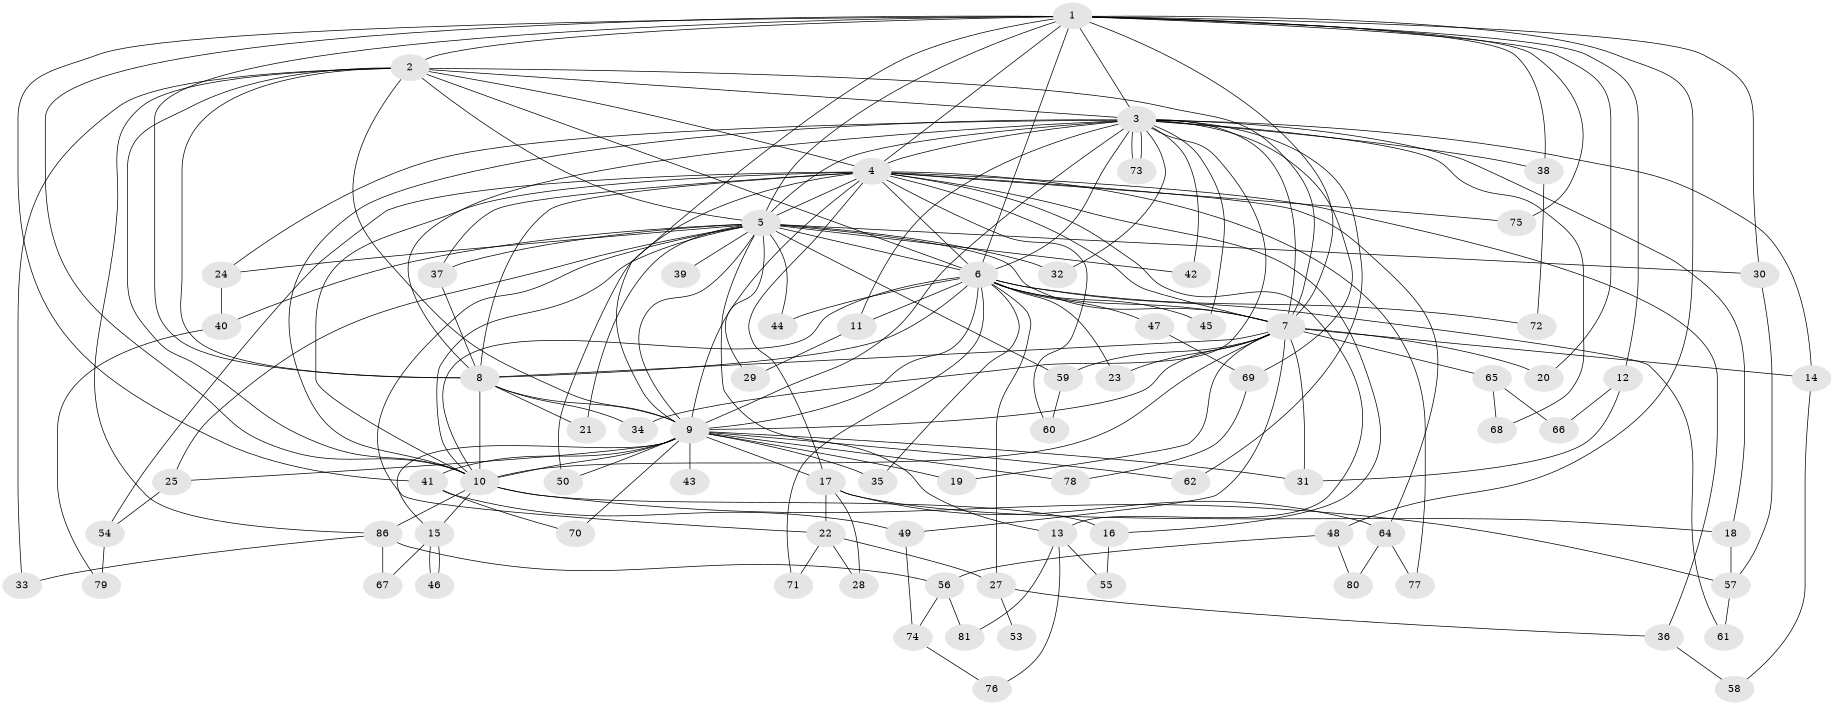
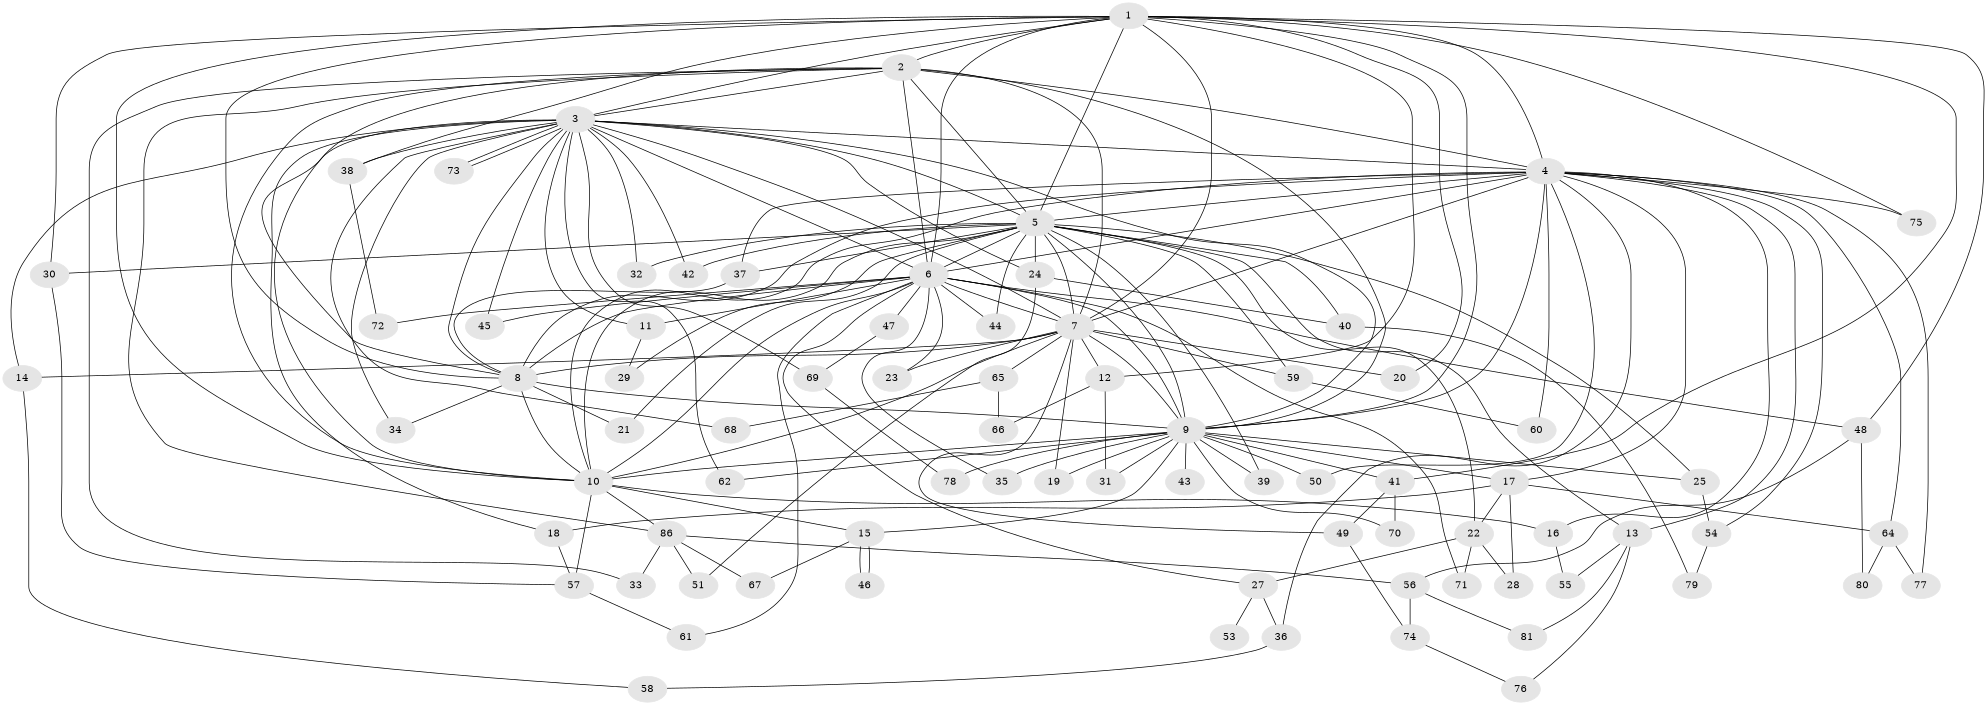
none -> (1462, 366)
(1303, 404) -> (1090, 352)
none -> (1225, 456)
none -> (699, 586)
